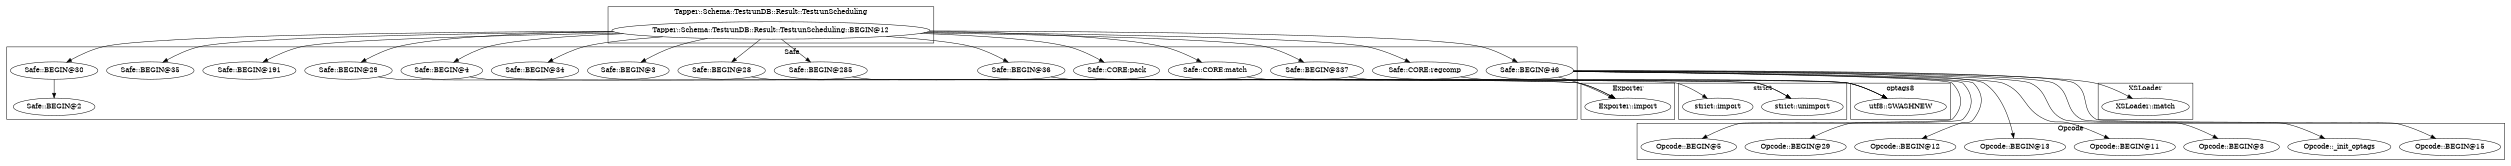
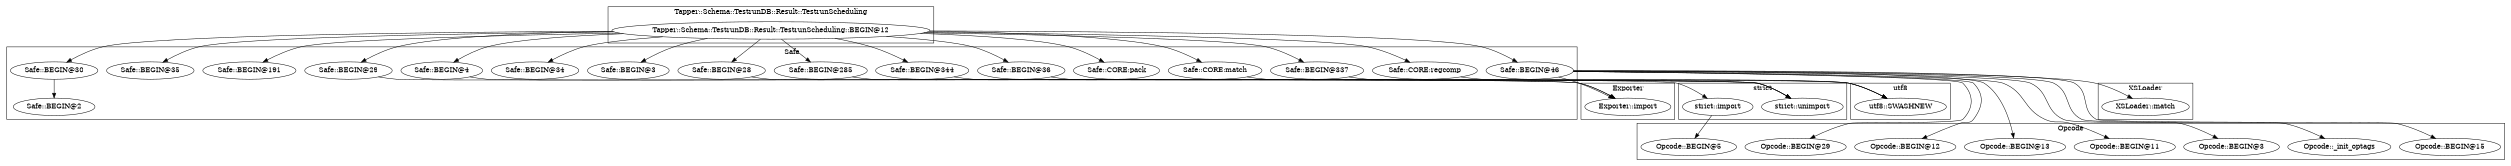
none -> (922, 71)
(1955, 87) -> (1704, 126)
(1900, 89) -> (1900, 89)
